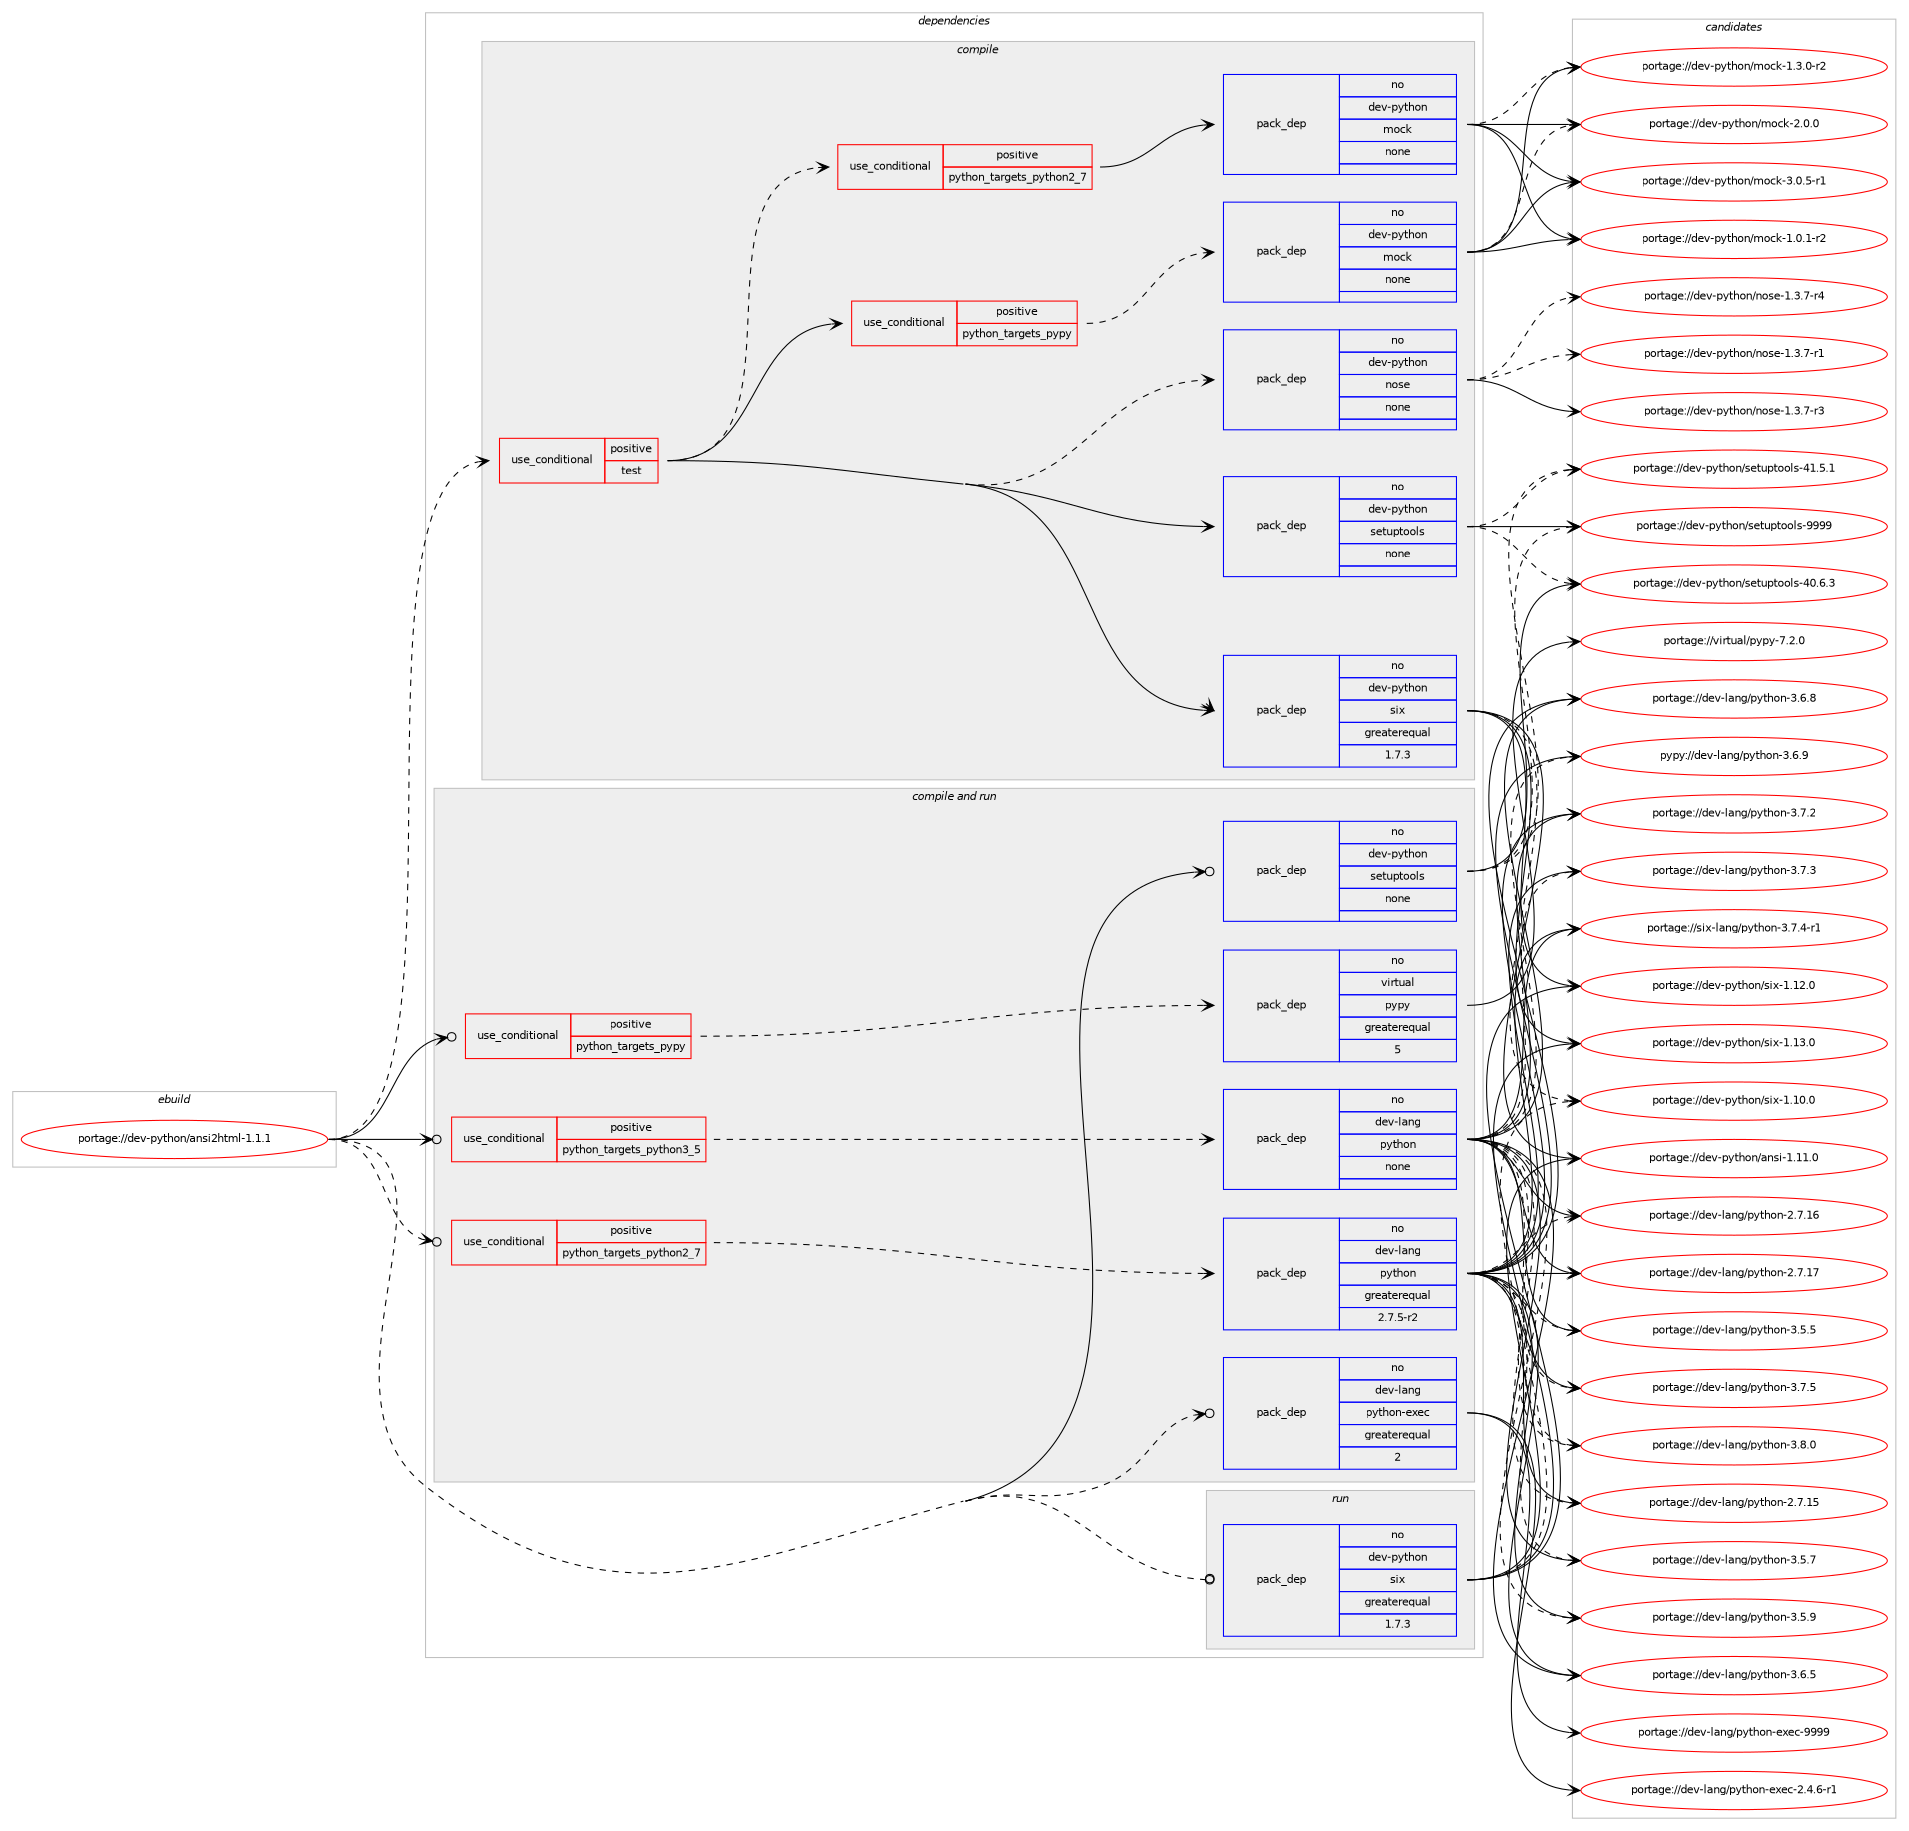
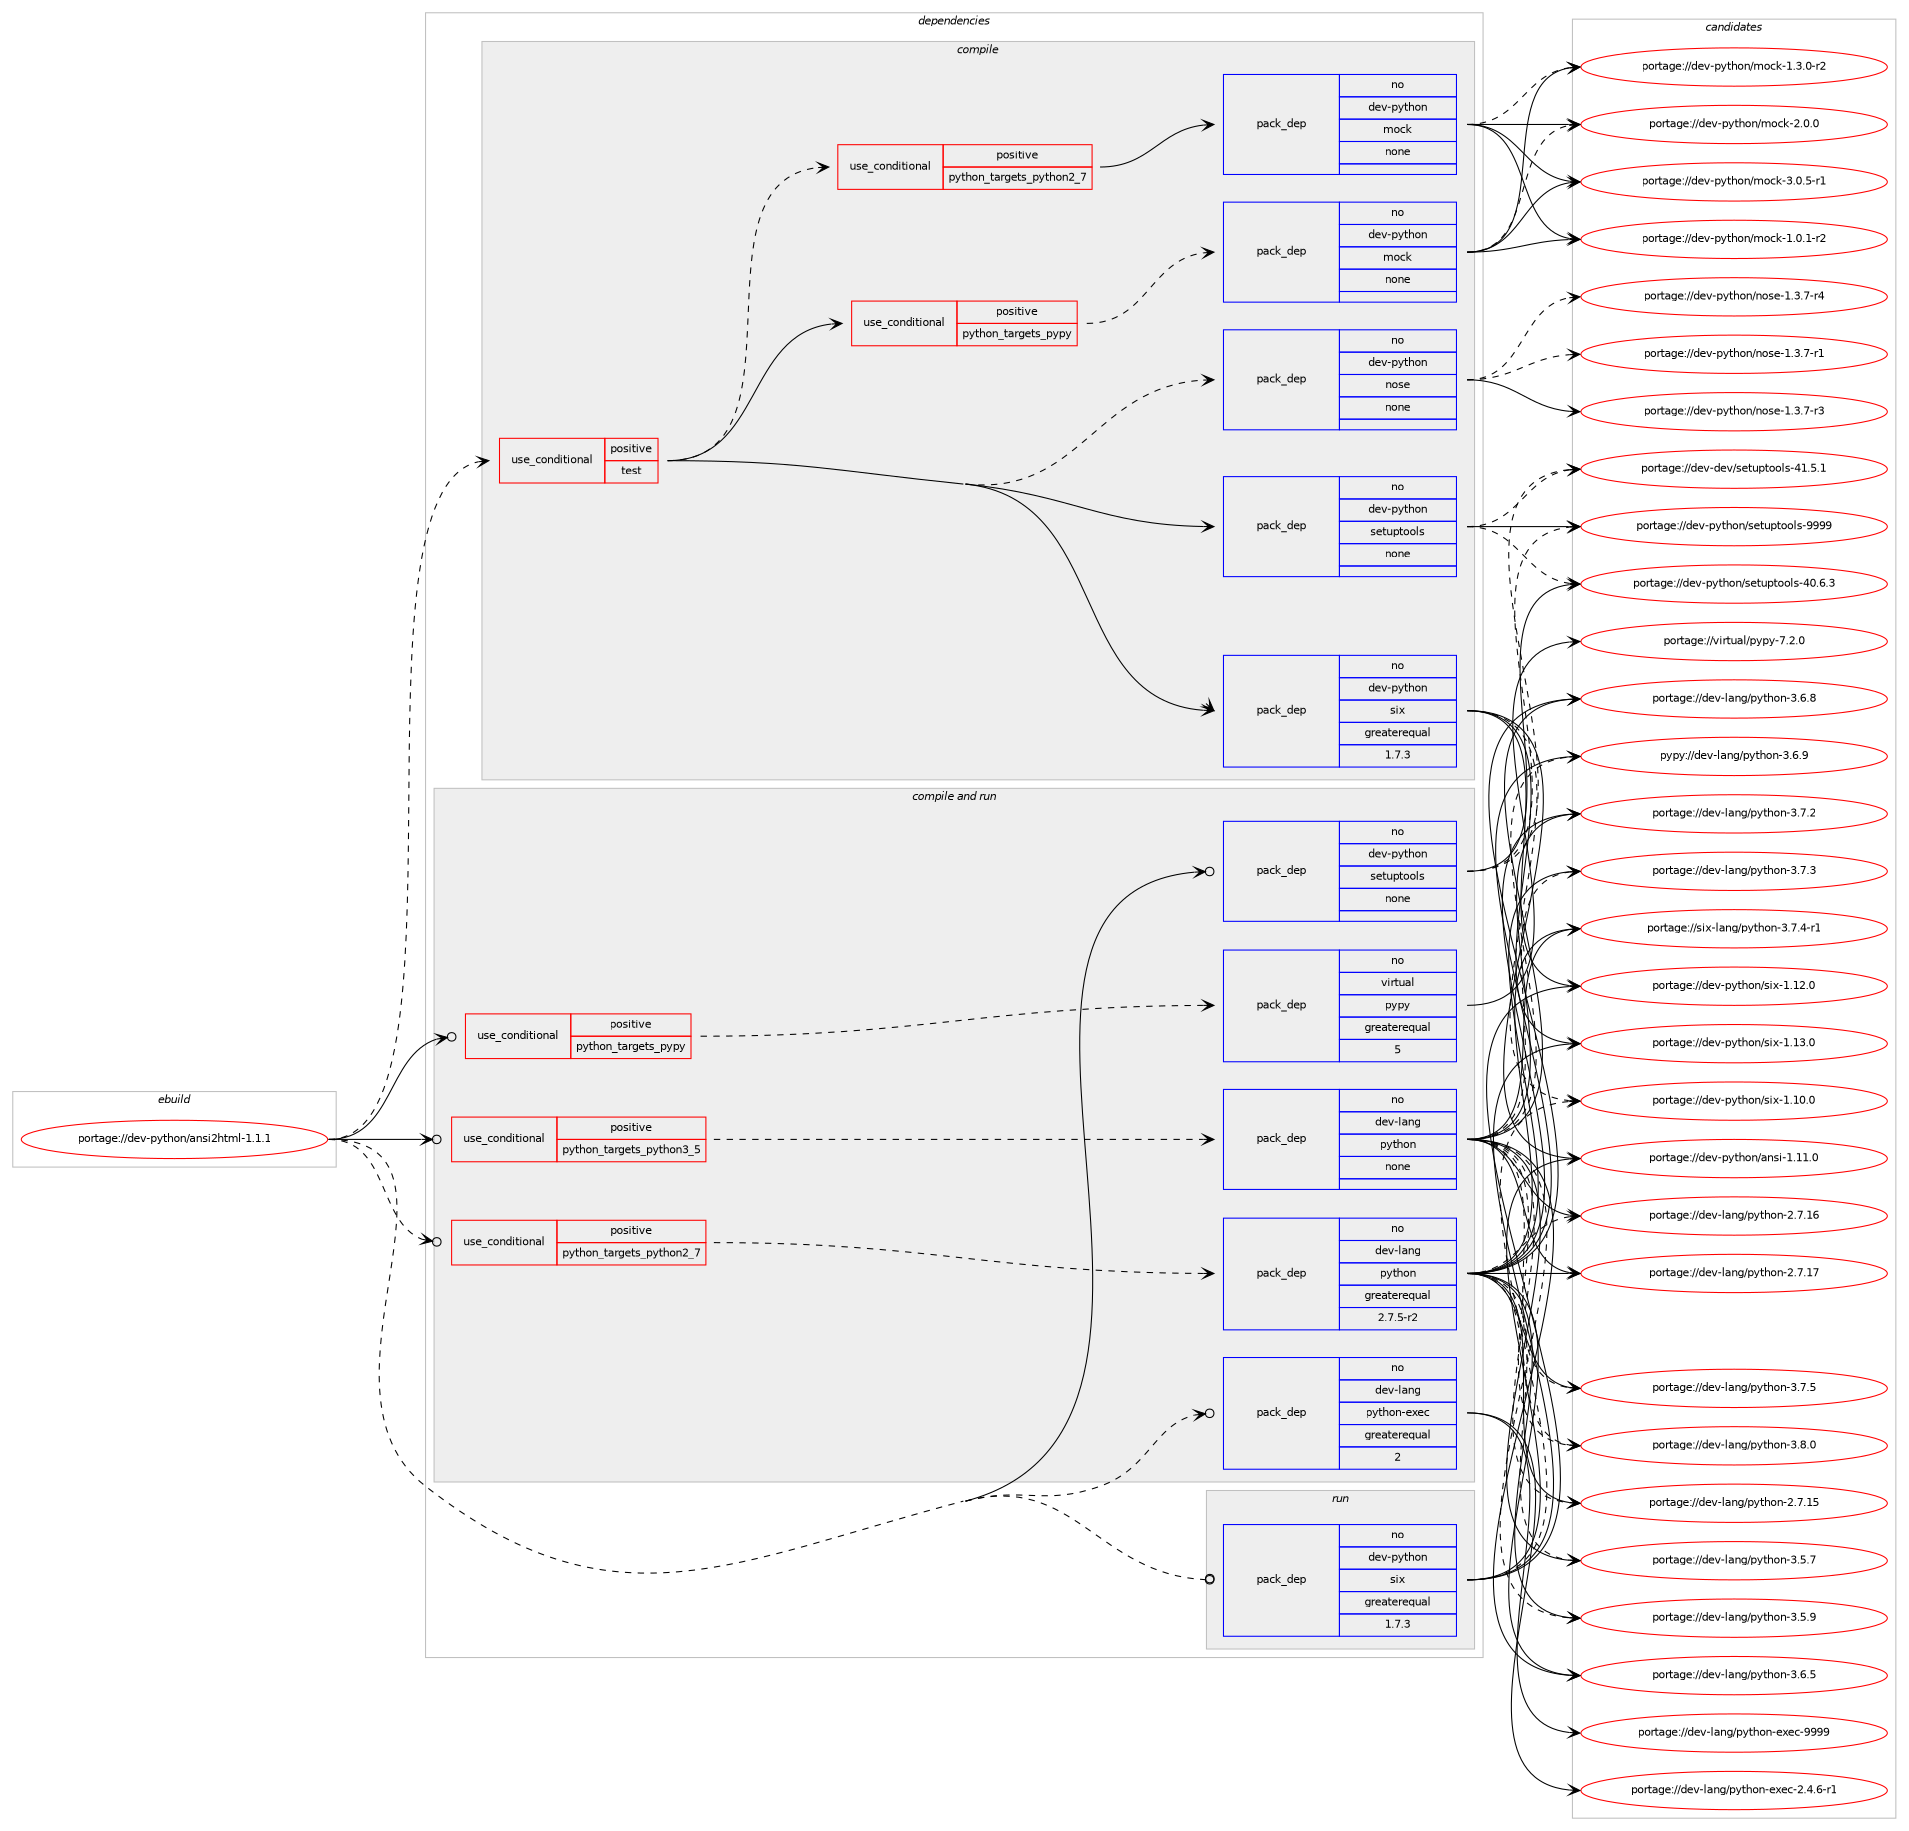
(1734, 469) -> (1734, 469)
(1734, 1331) -> none
